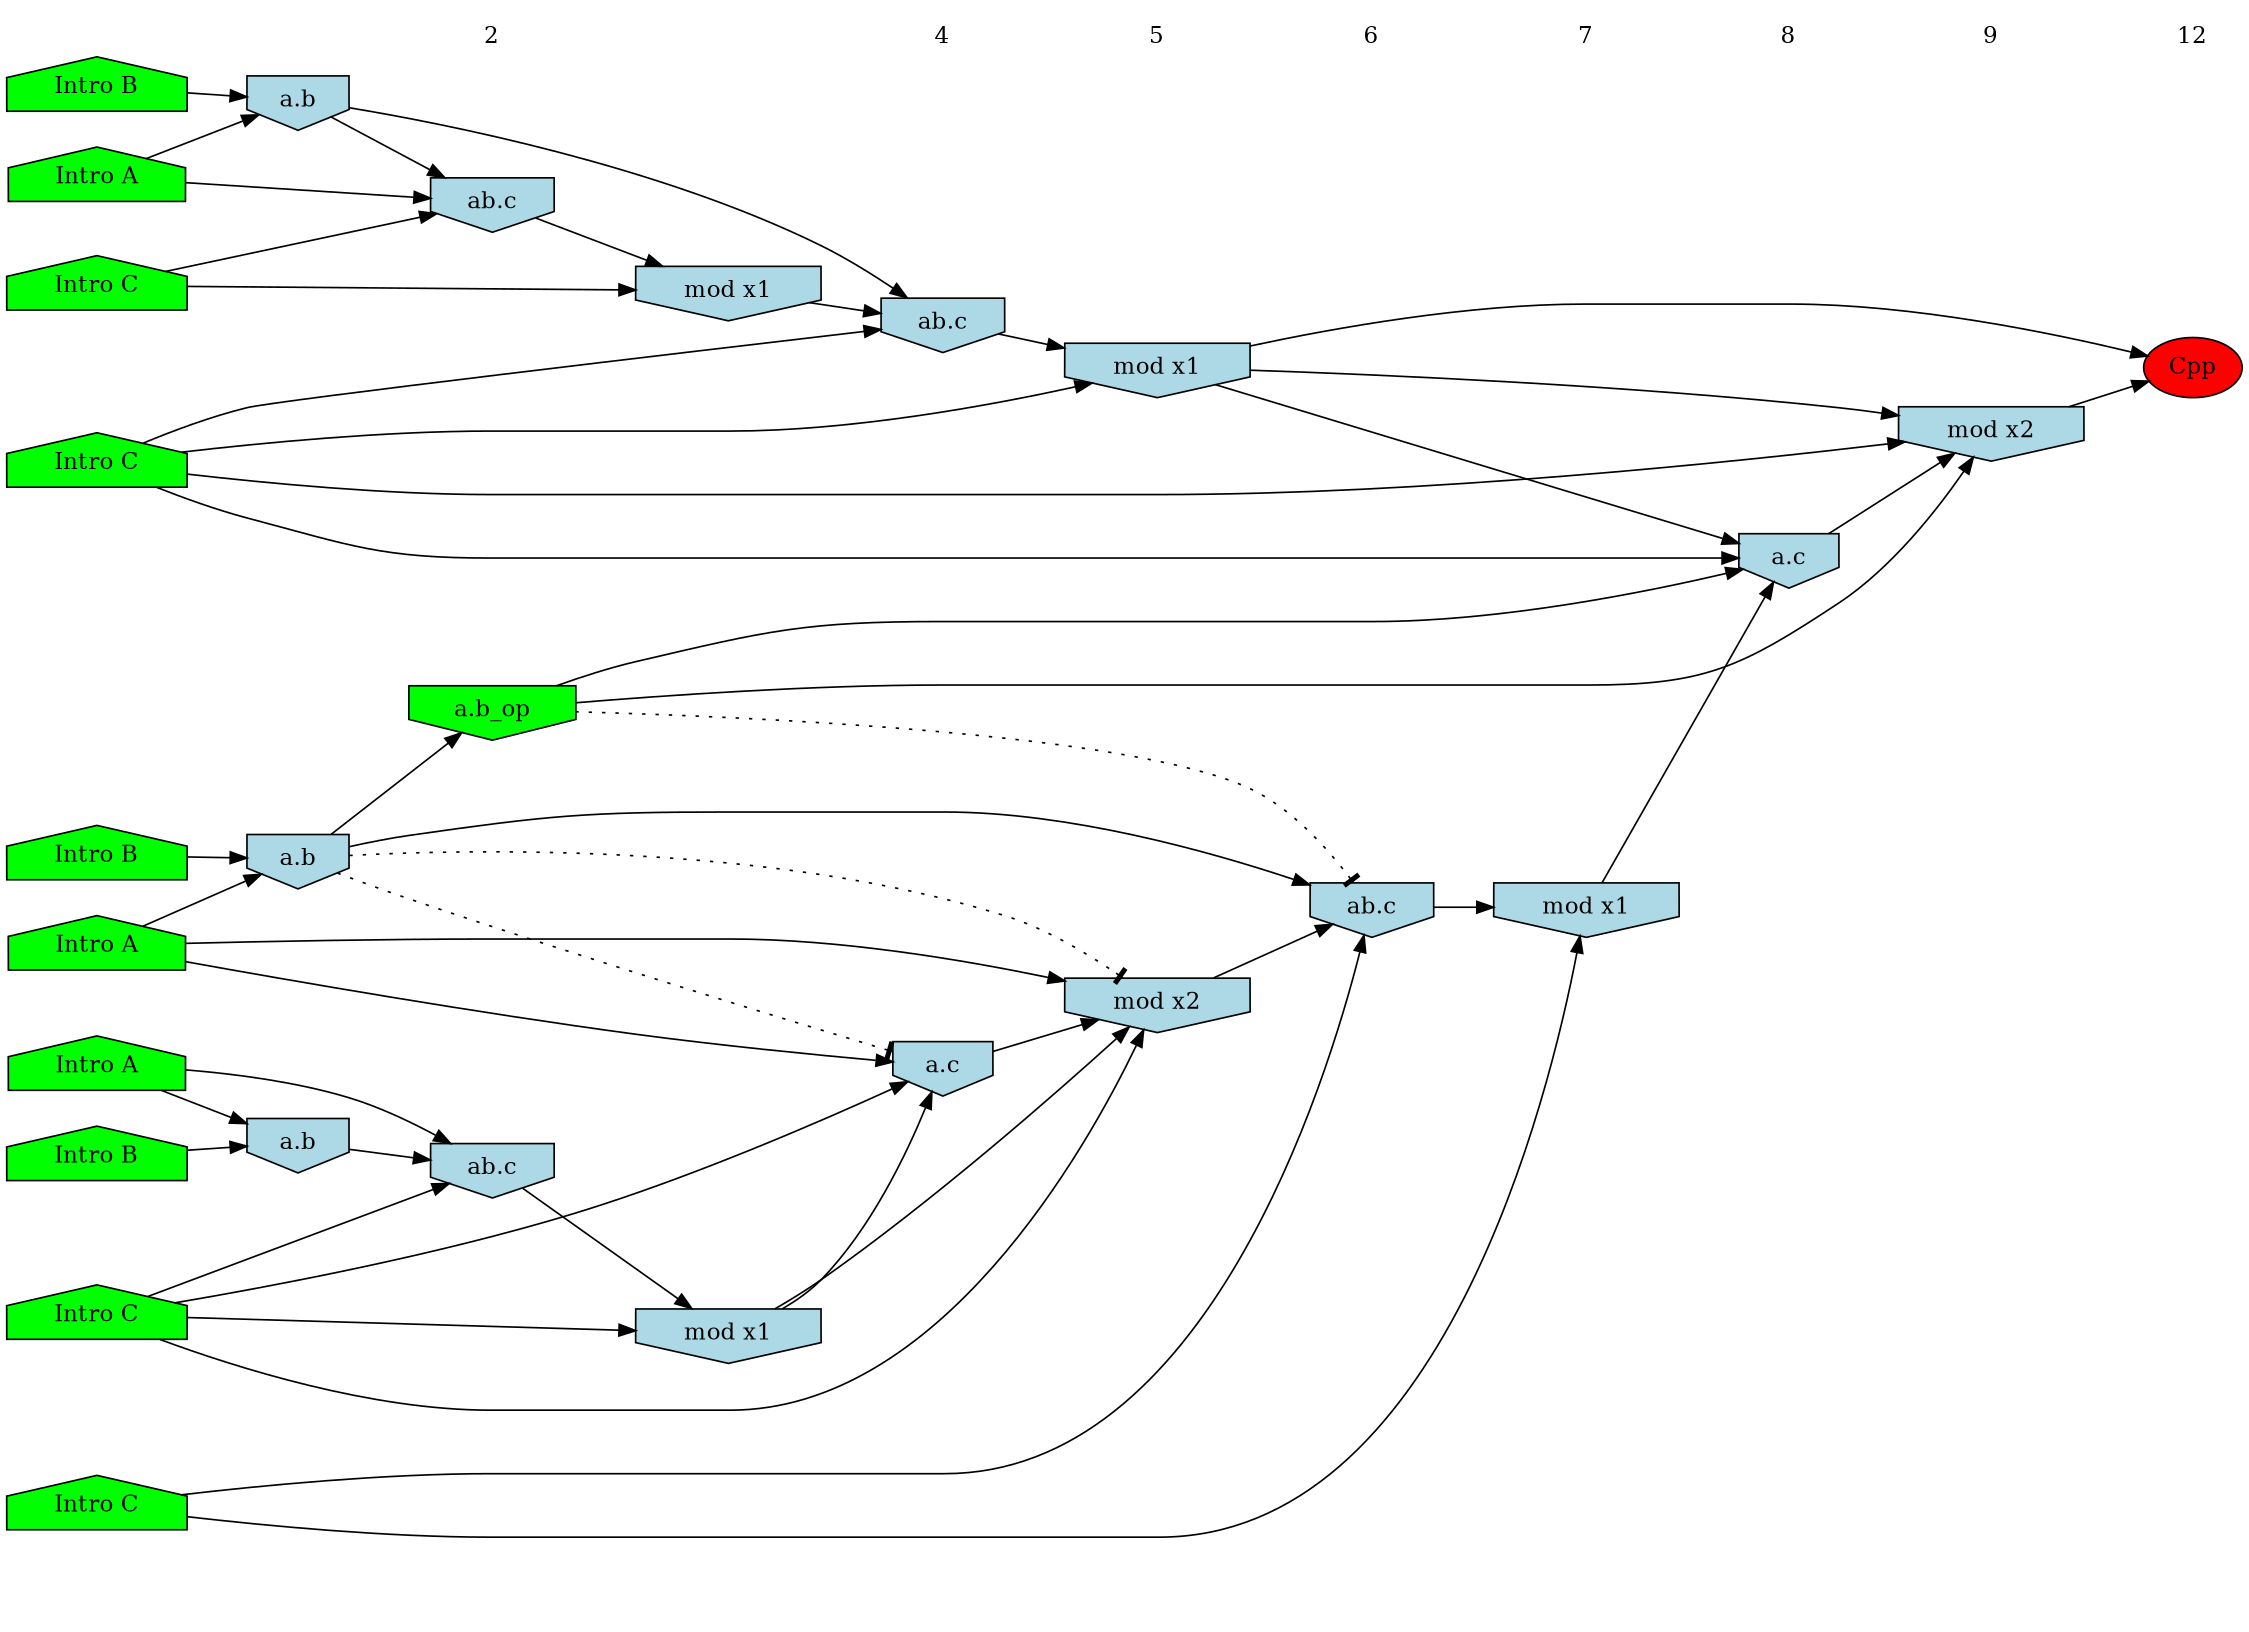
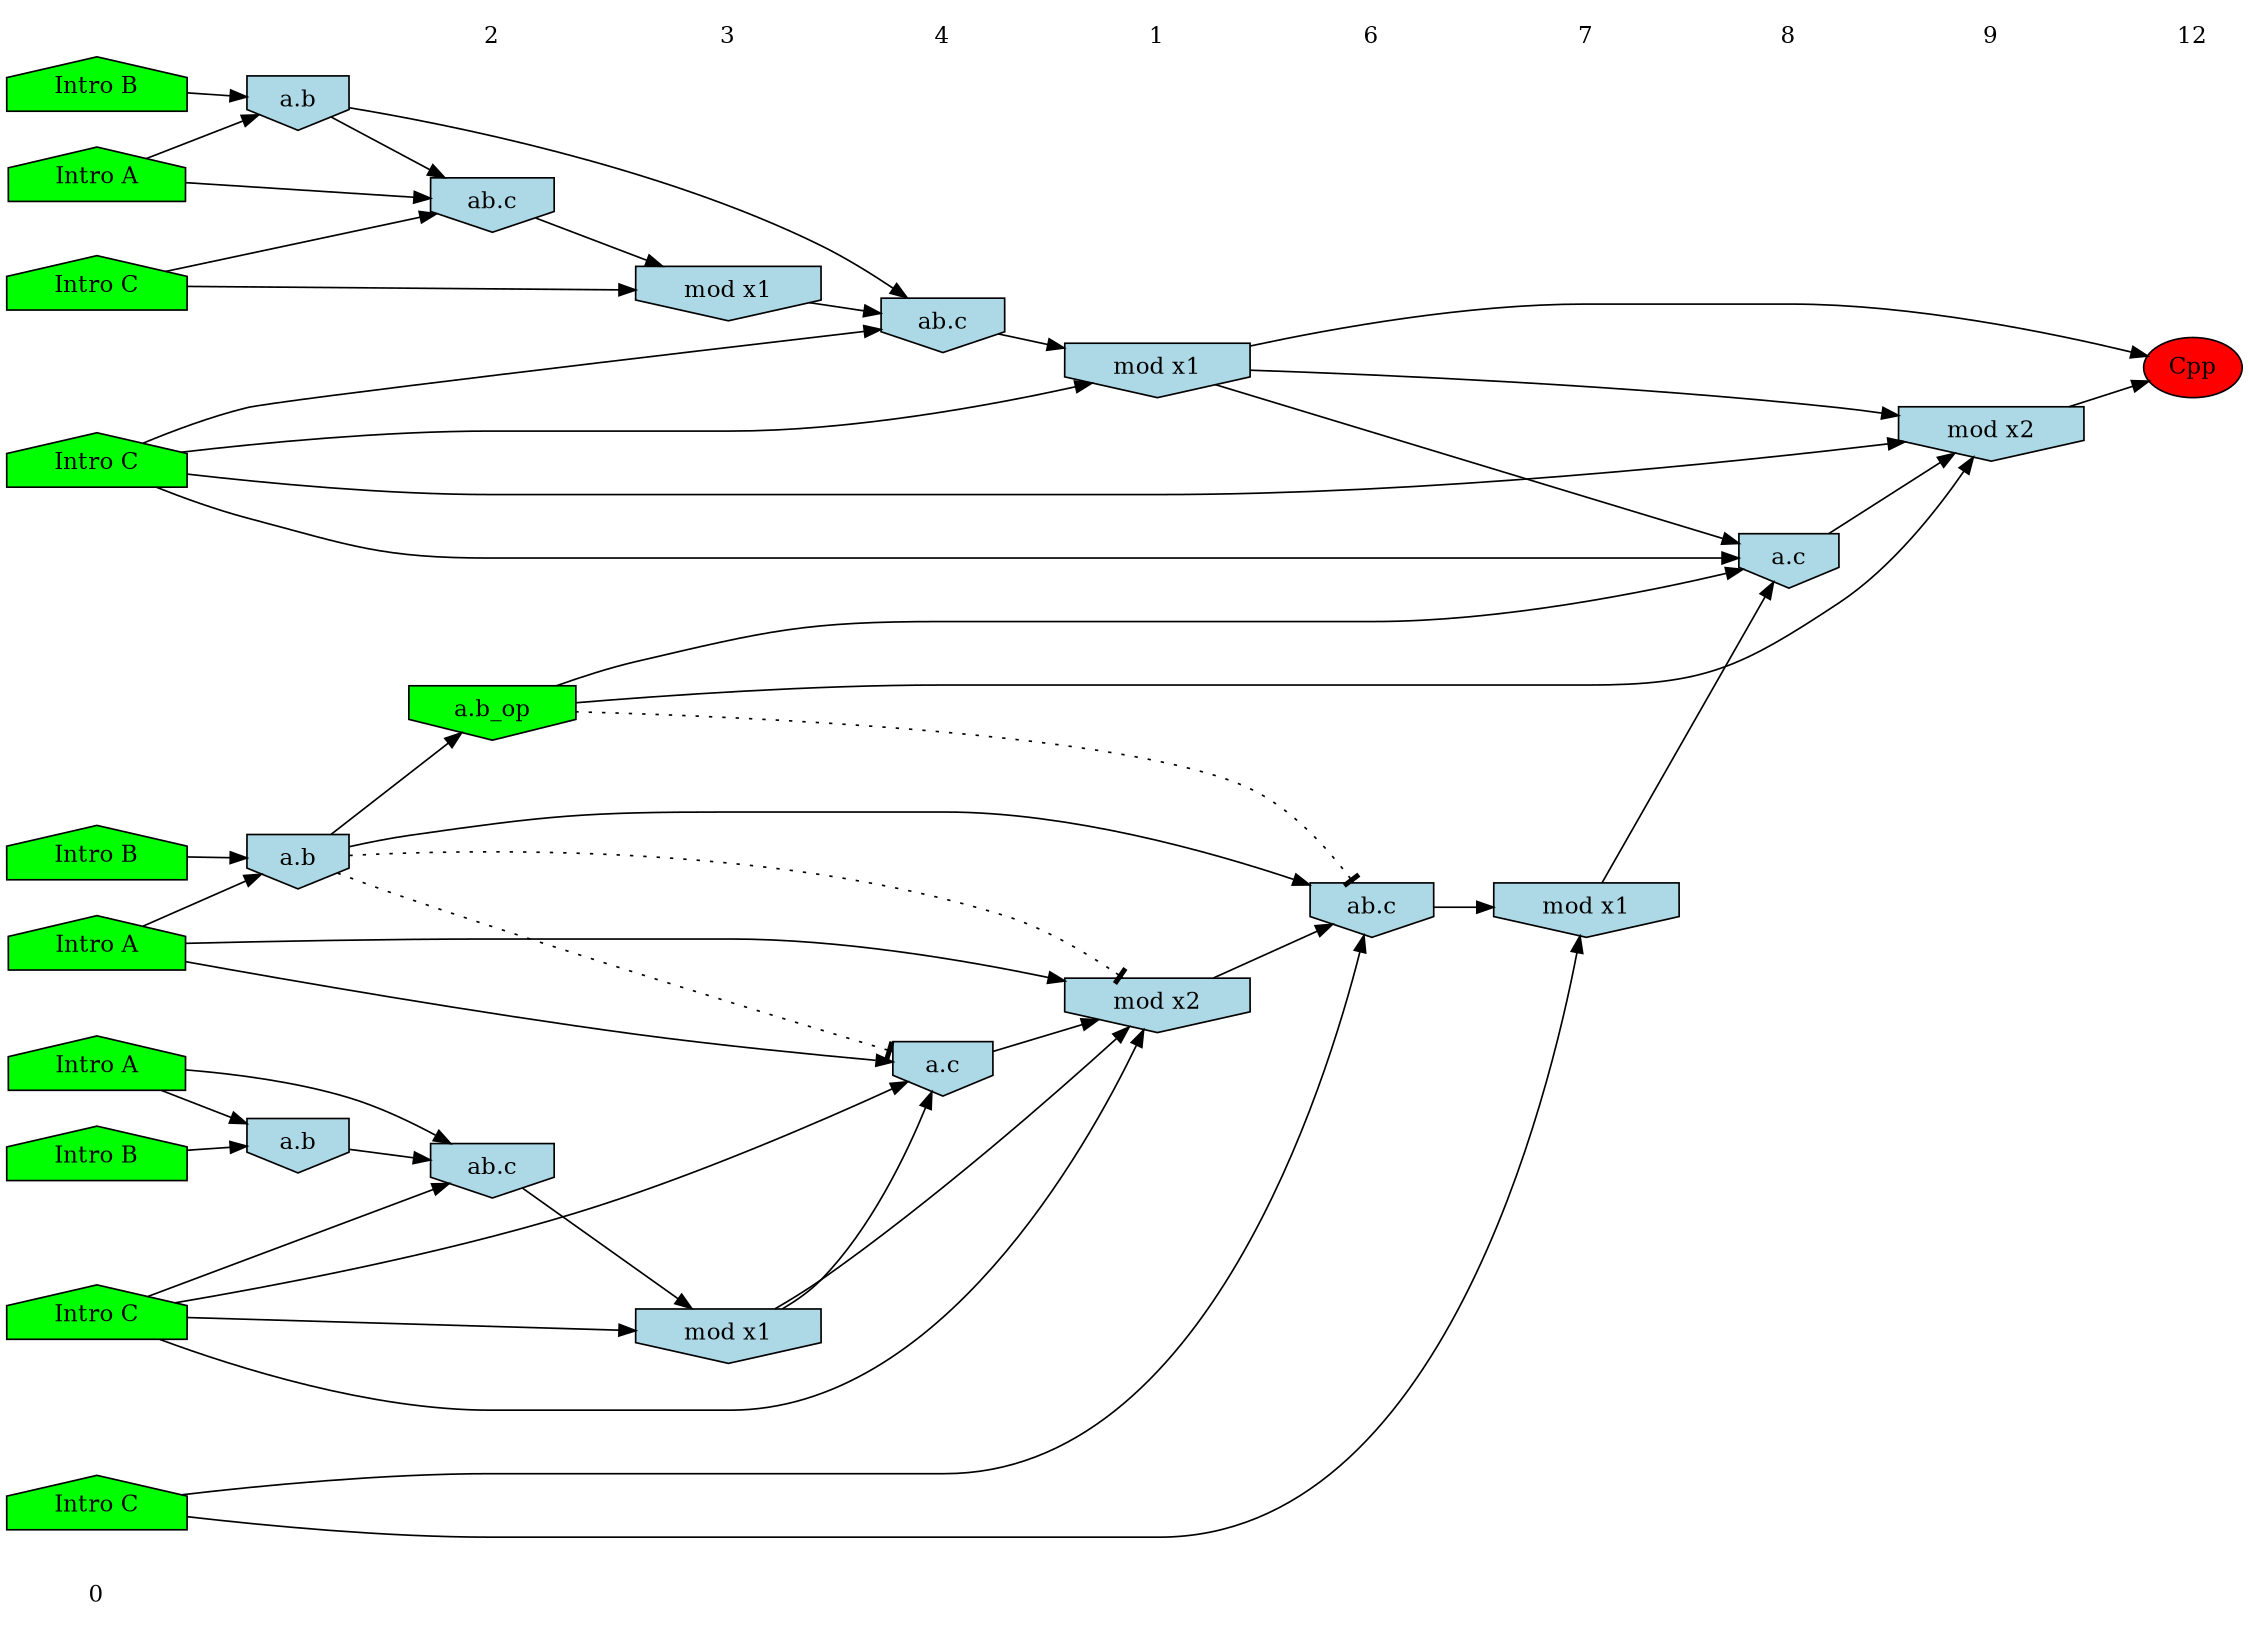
none -> (728, 37)
(1157, 37) -> (1157, 37)
none -> (97, 1596)
